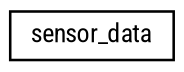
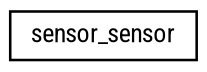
(92, 36) -> (103, 36)
